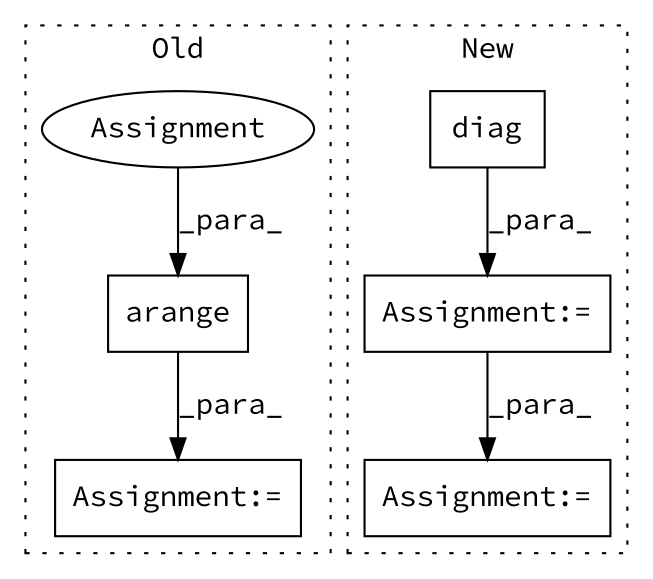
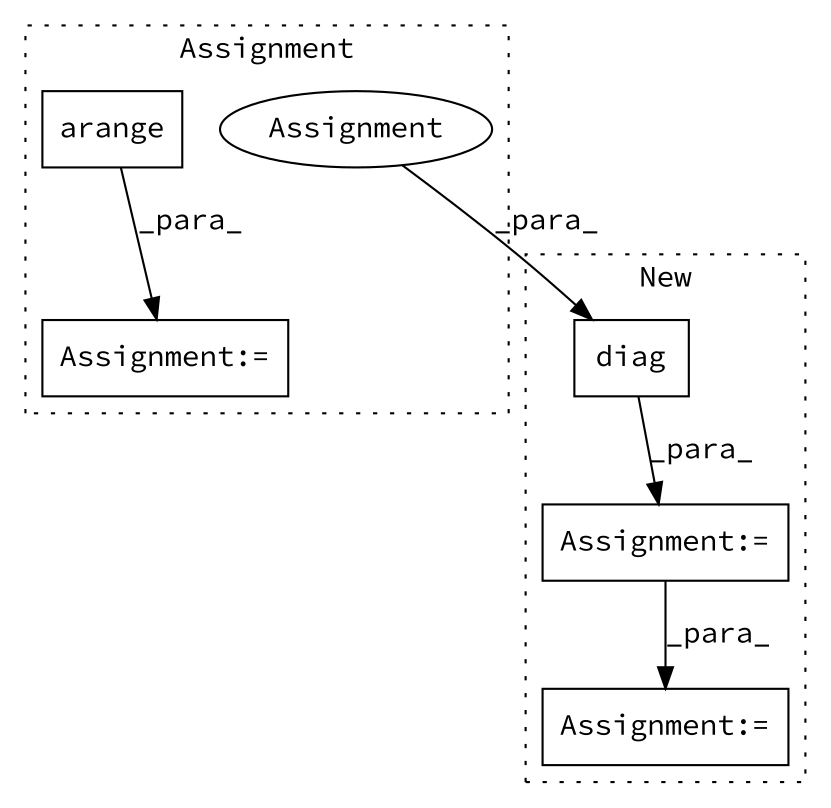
(178, 50) -> (267, 50)
(178, 211) -> (491, 233)
